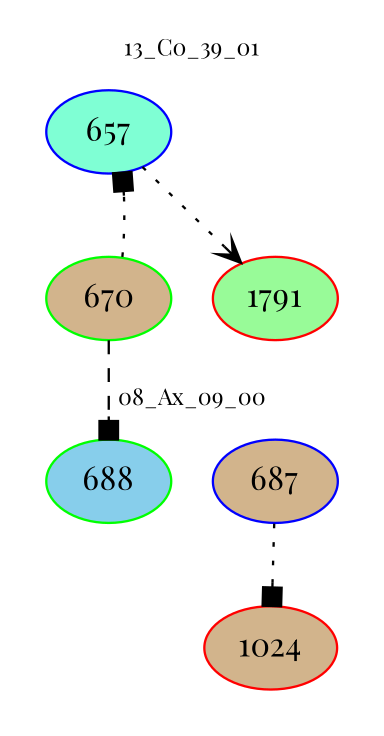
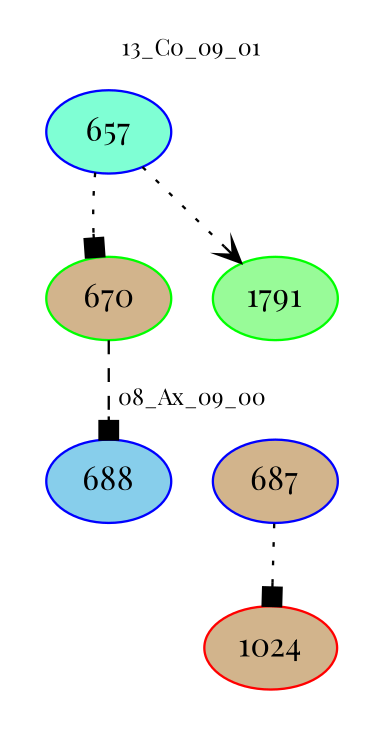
(192, 50) -> (192, 50)
(124, 227) -> (93, 203)
(275, 298) -> (275, 298)
(109, 481) -> (109, 481)
